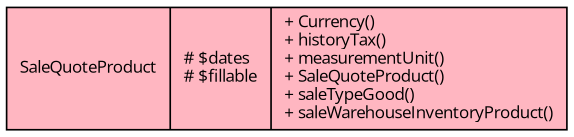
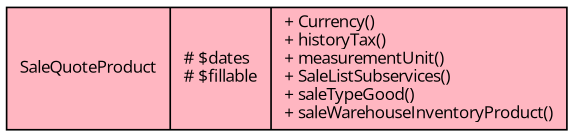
(364, 77) -> (368, 77)
